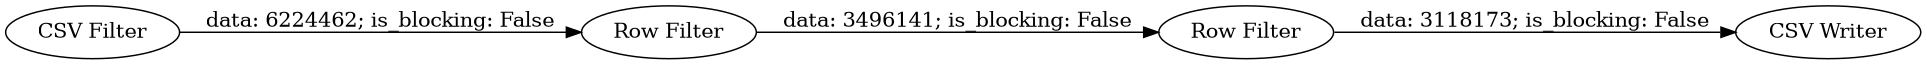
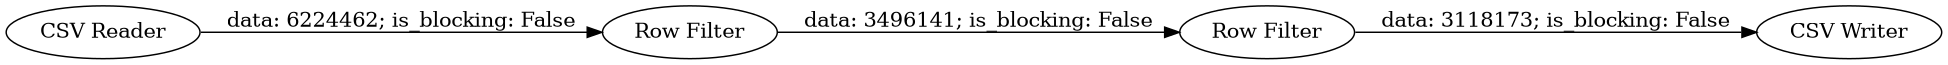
(93, 32) -> (103, 32)
